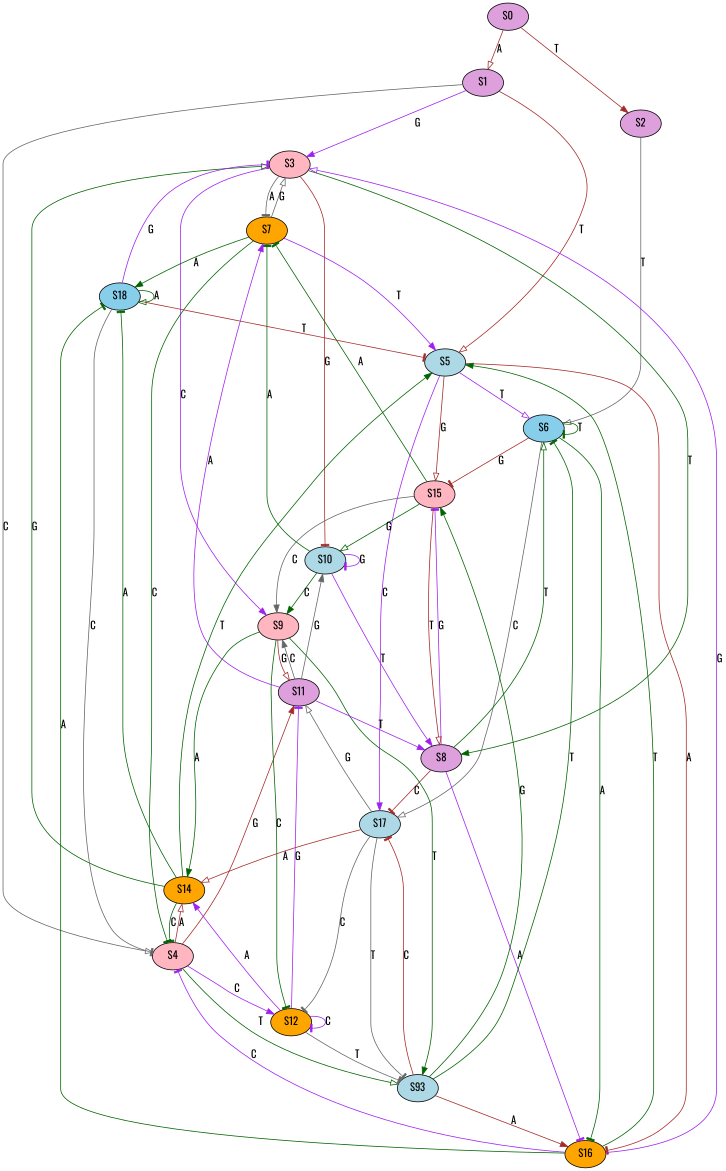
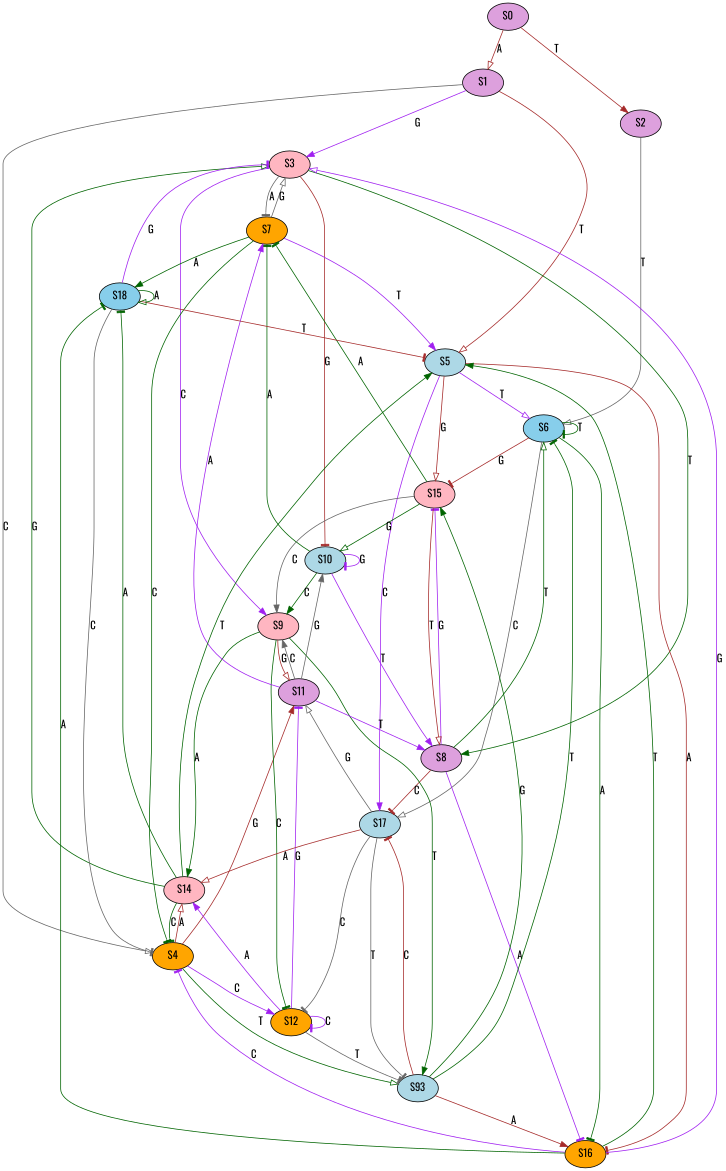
(184, 890) -> (184, 890)
(173, 956) -> (173, 956)
